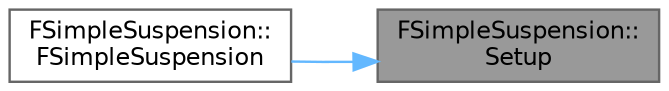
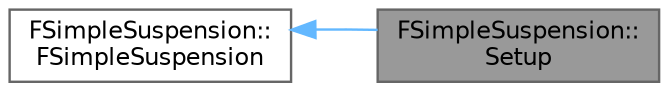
(322, 62) -> (347, 30)
